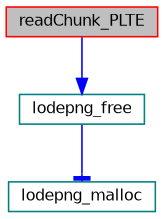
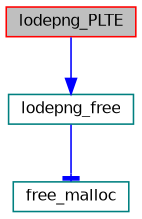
(82, 22) -> (71, 22)
(82, 197) -> (71, 197)
